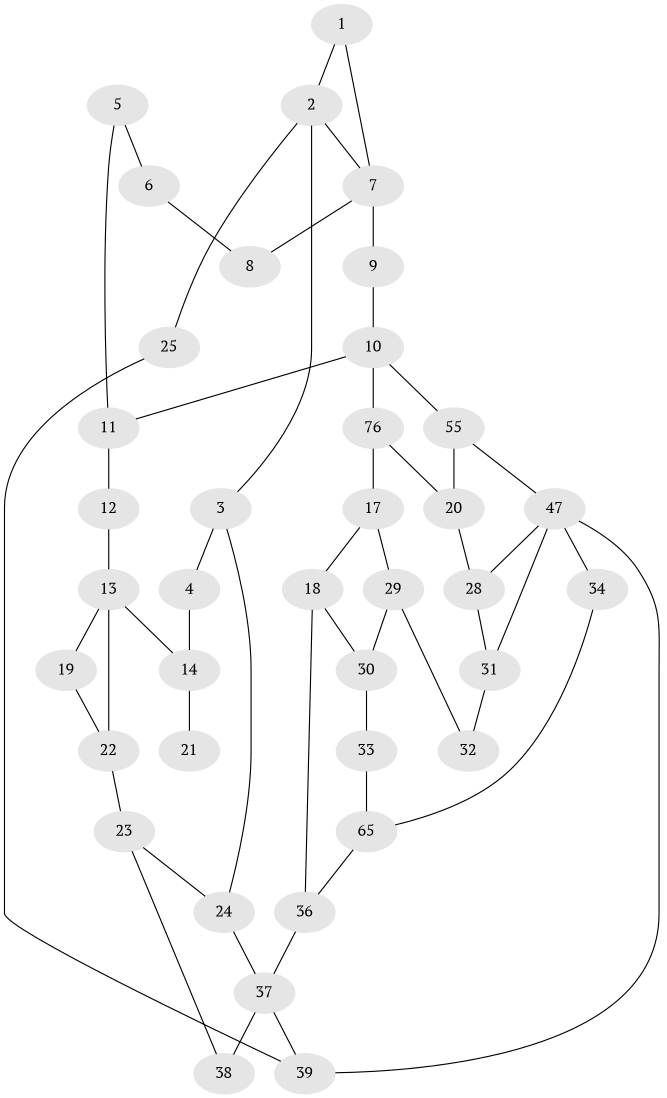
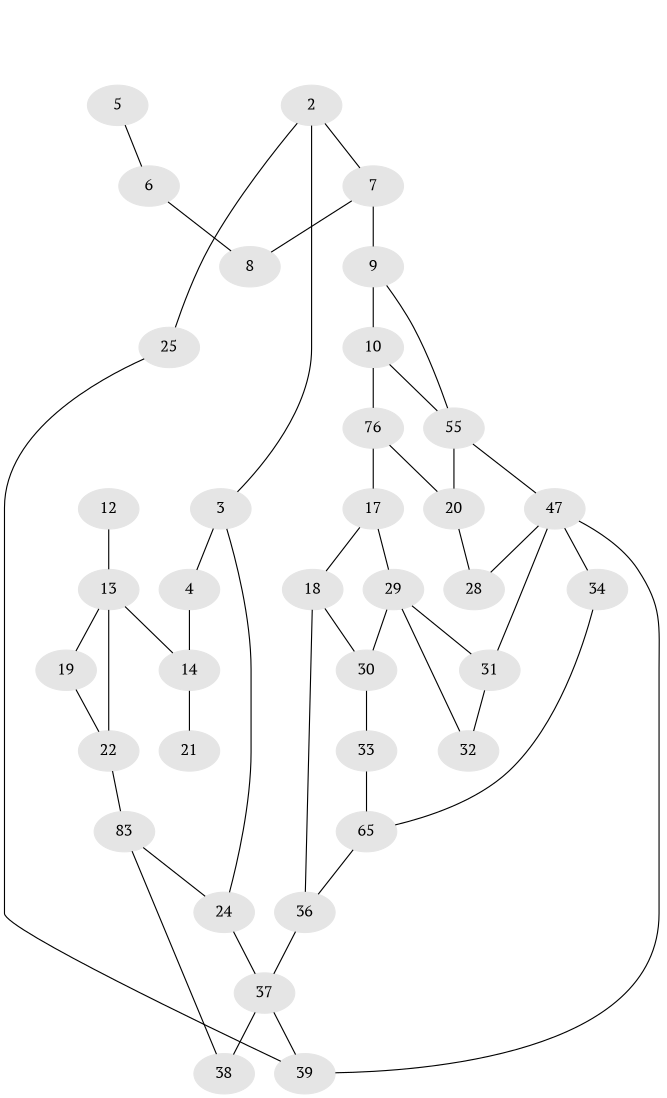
(342, 25) -> none
none -> (422, 344)
(109, 428) -> none
(482, 630) -> (442, 630)
(124, 832) -> (124, 832)
